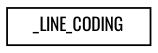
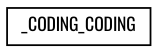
(79, 27) -> (79, 27)
